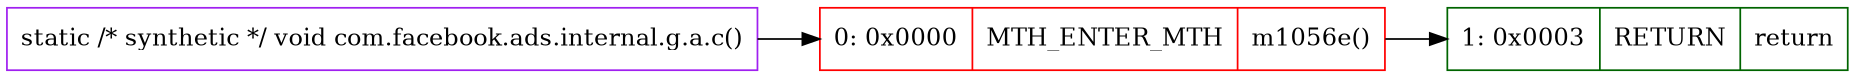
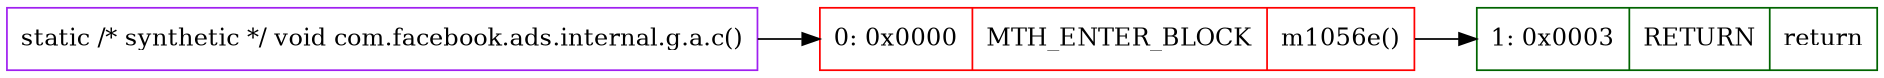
(1105, 38) -> (1120, 38)
